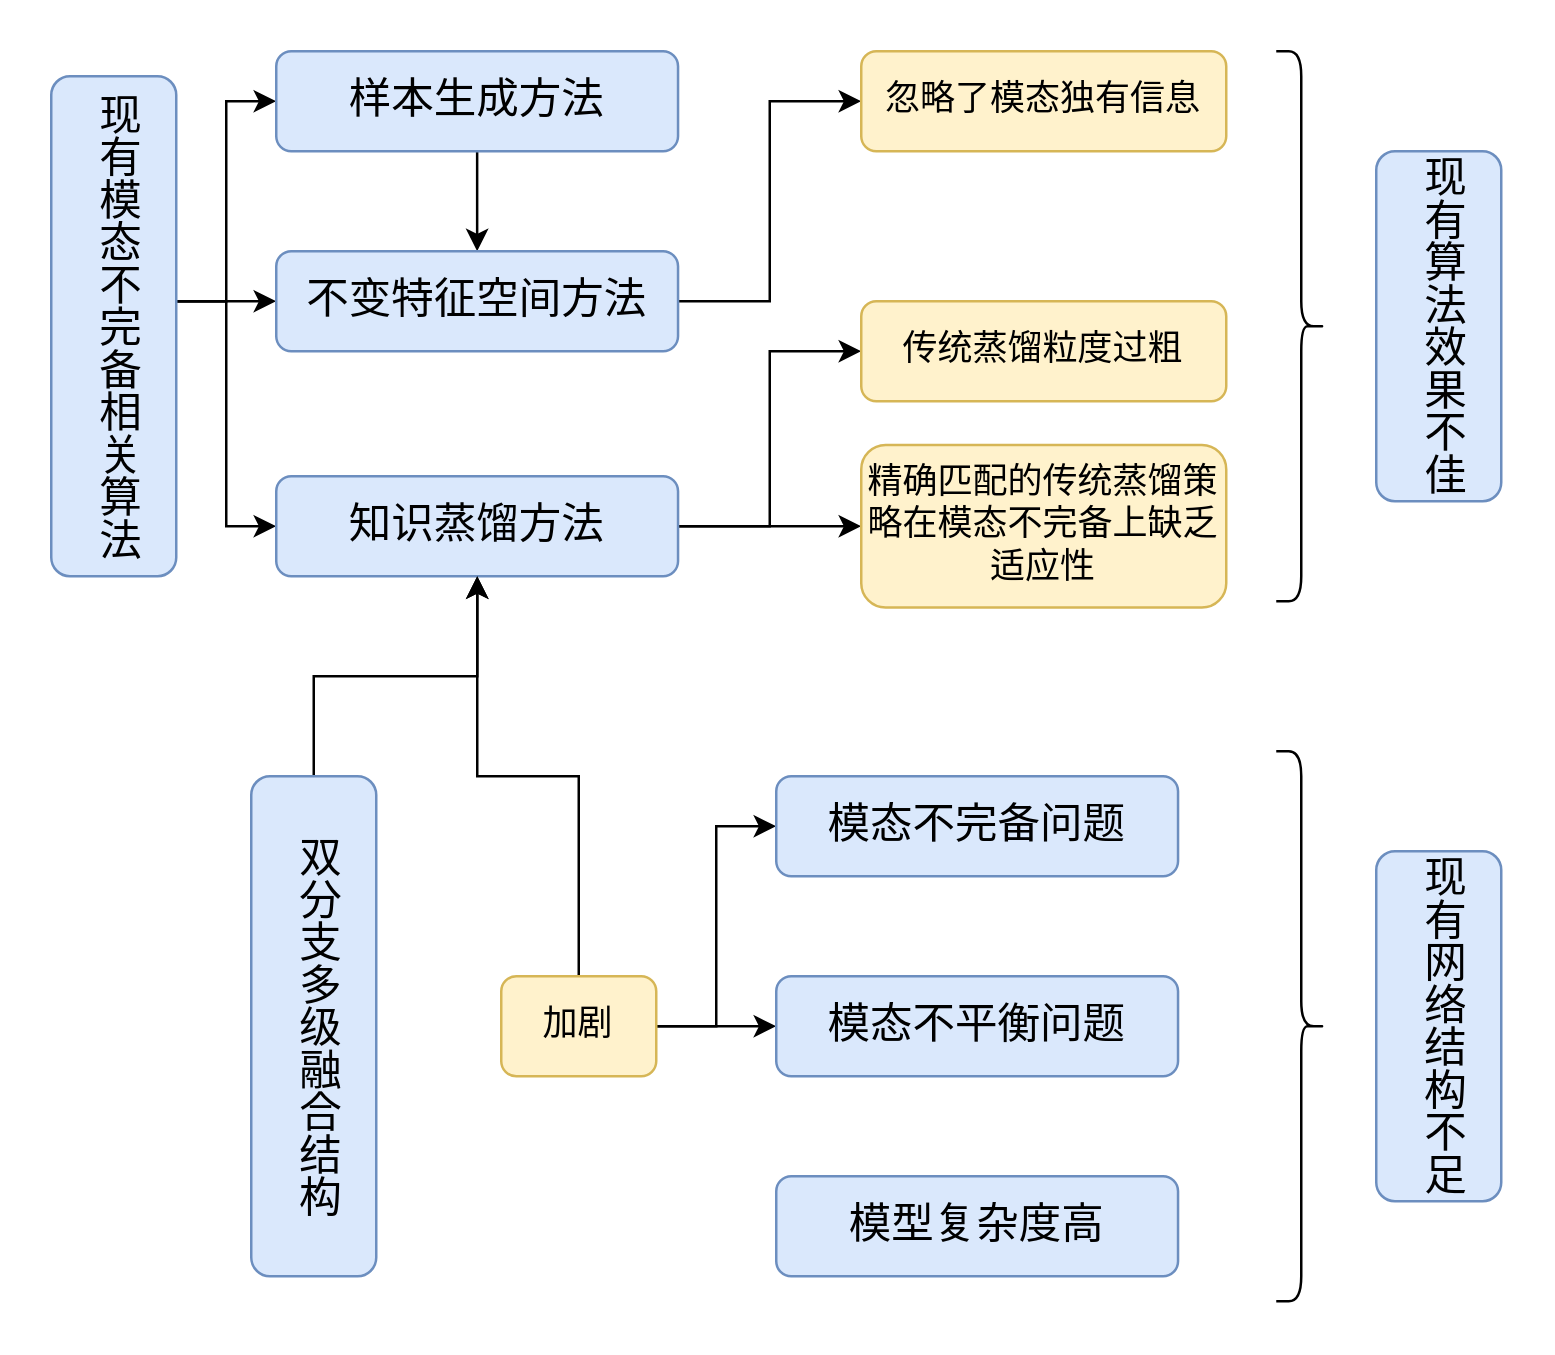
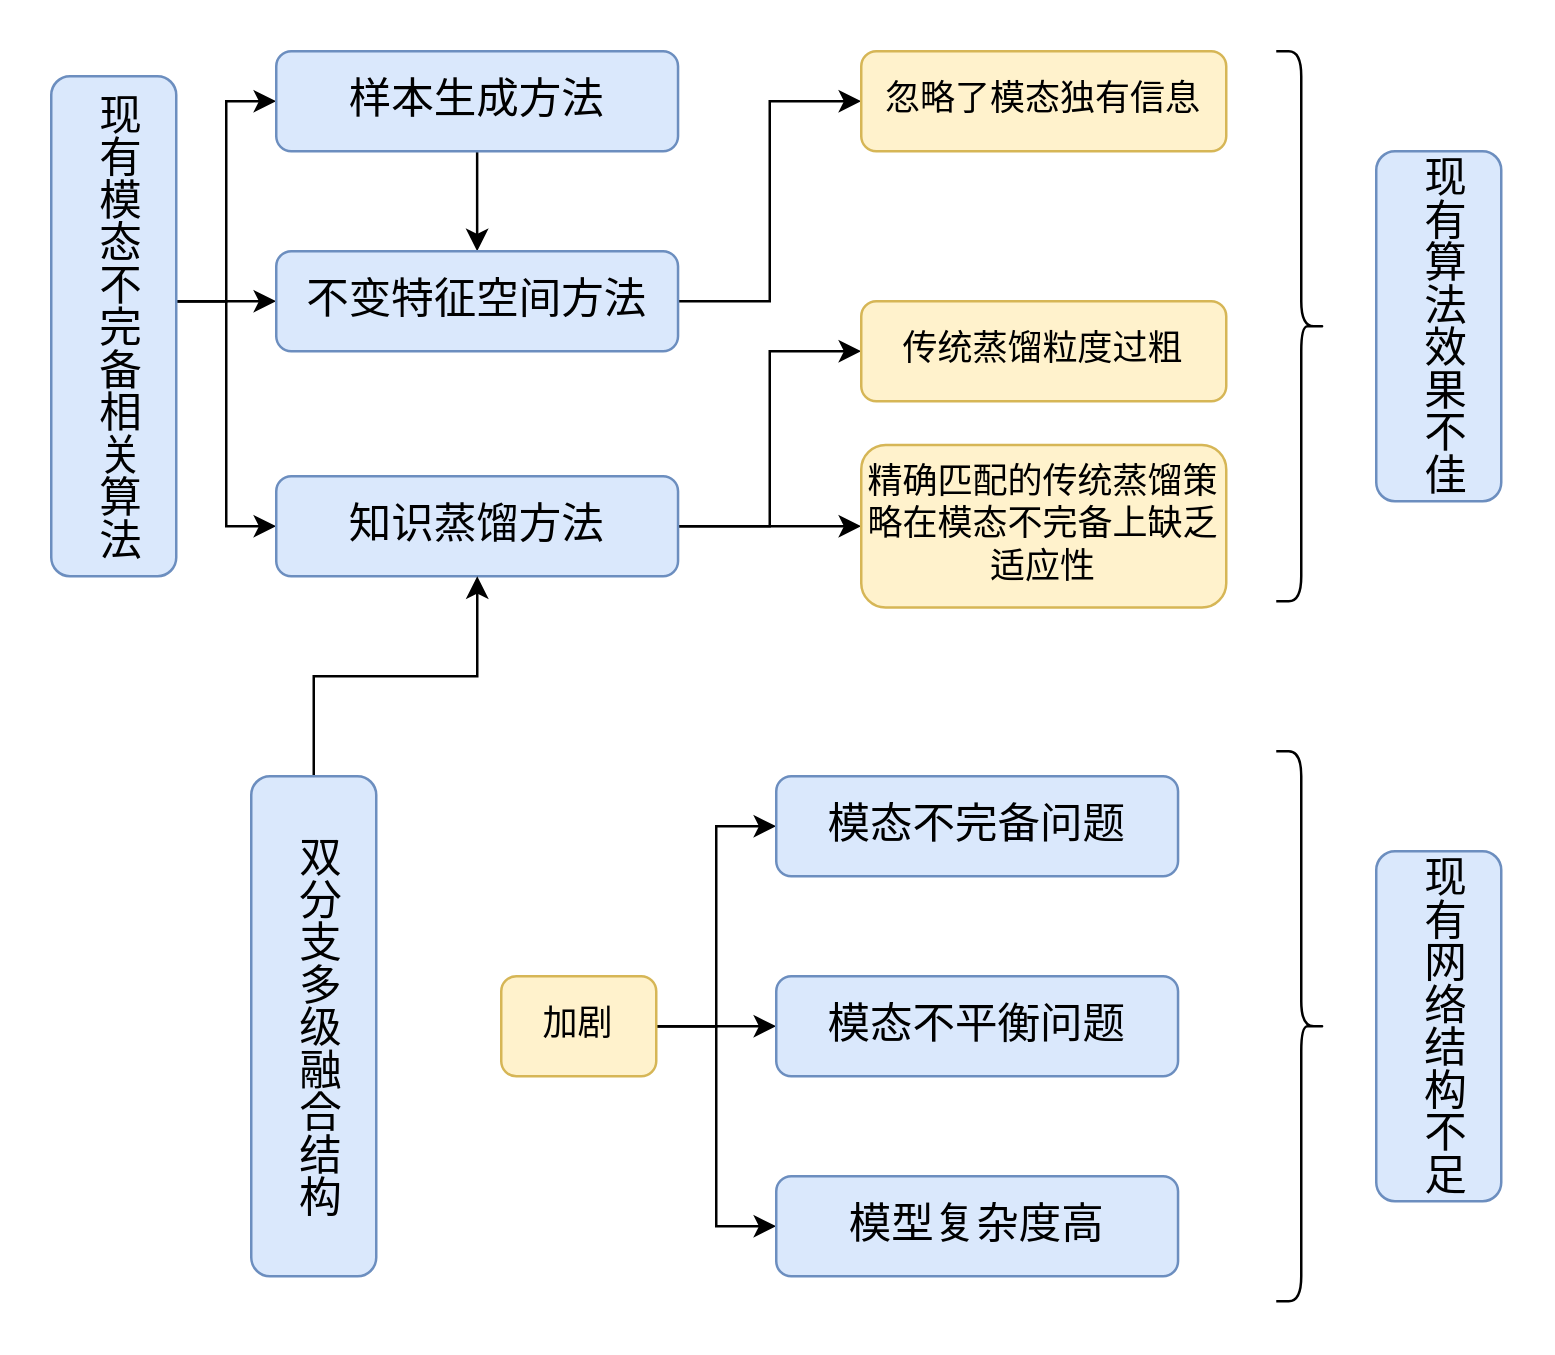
(579, 778) -> (716, 1150)
